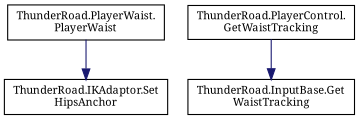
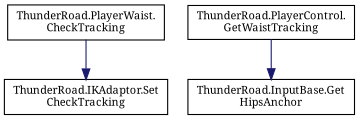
(86, 22) -> (86, 22)
(86, 97) -> (86, 97)
(271, 97) -> (271, 97)
